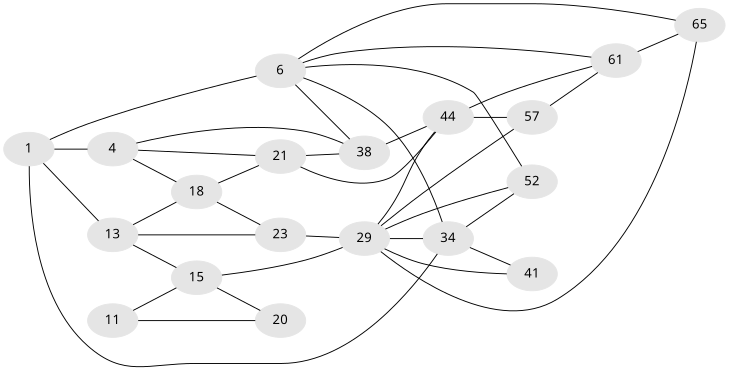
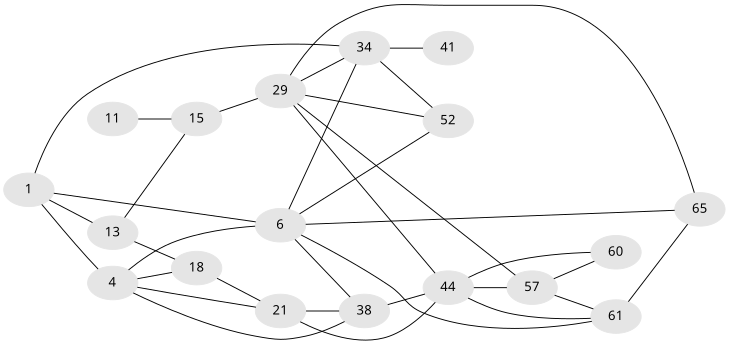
(281, 235) -> none
none -> (188, 237)
none -> (616, 252)
(444, 268) -> none
(281, 321) -> none
